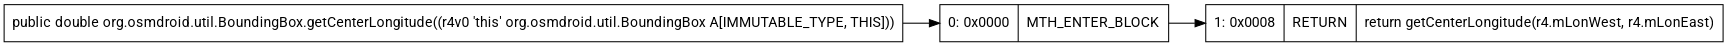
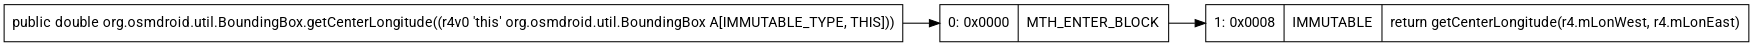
(1320, 23) -> (1333, 23)
